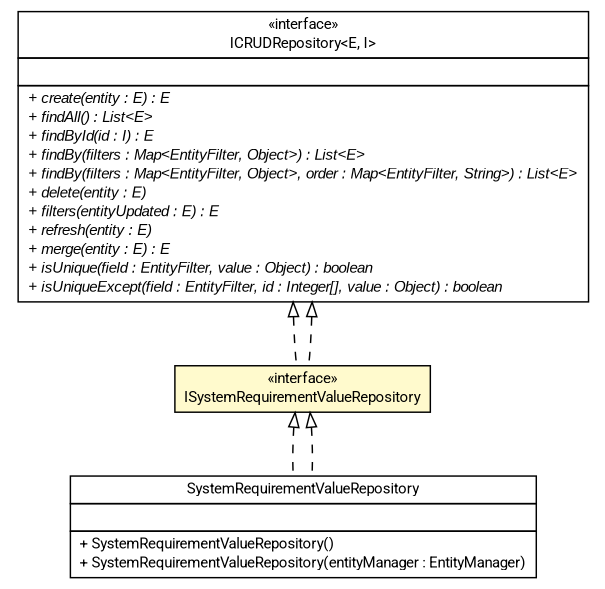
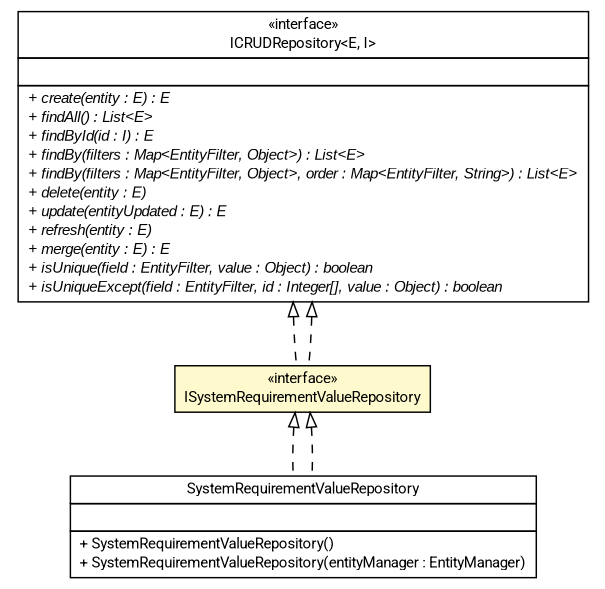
(124, 212) -> (128, 212)
